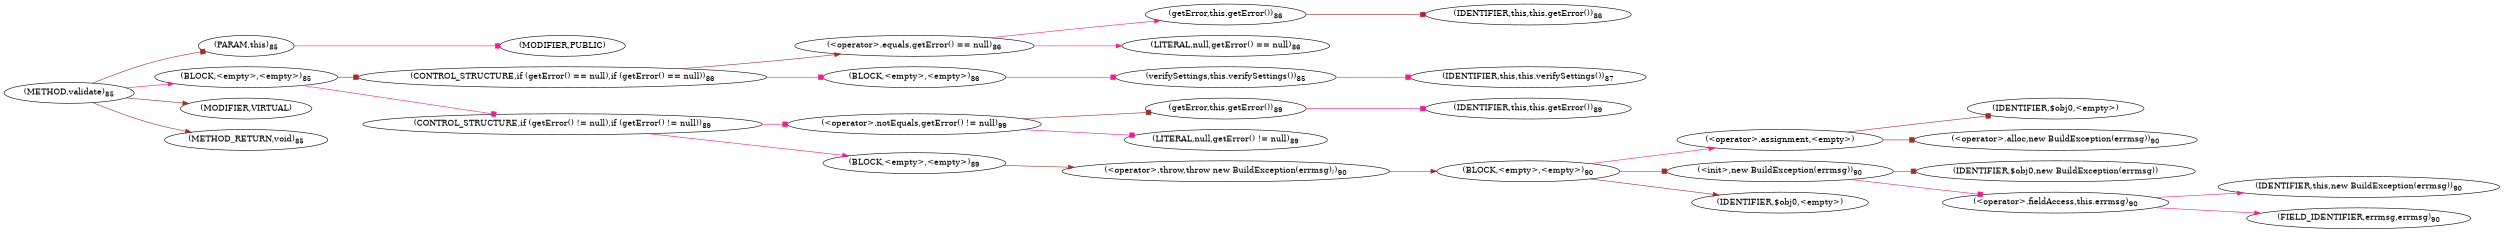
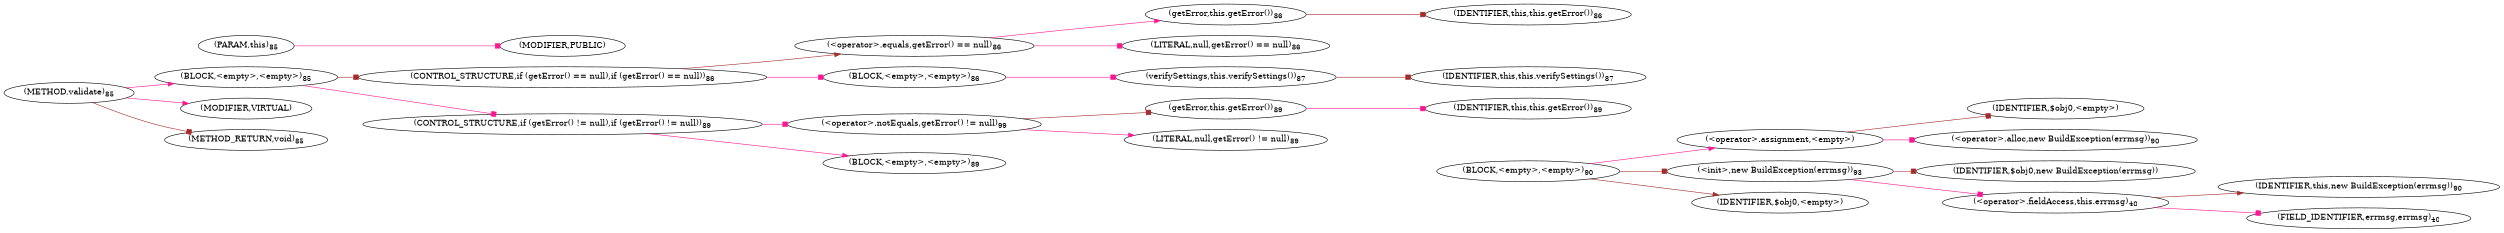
(1075, 46) -> (1075, 46)
(145, 64) -> none
(1301, 76) -> (1301, 76)
(1370, 77) -> (1370, 77)
(154, 100) -> (154, 100)
(138, 119) -> (138, 119)
(1076, 132) -> (1076, 132)
(1896, 140) -> (1896, 140)
(1858, 170) -> (1858, 170)
(1226, 171) -> none
(2196, 195) -> (2196, 195)
(2133, 202) -> (2133, 202)
(2205, 210) -> (2205, 210)
(2436, 217) -> (2436, 217)
